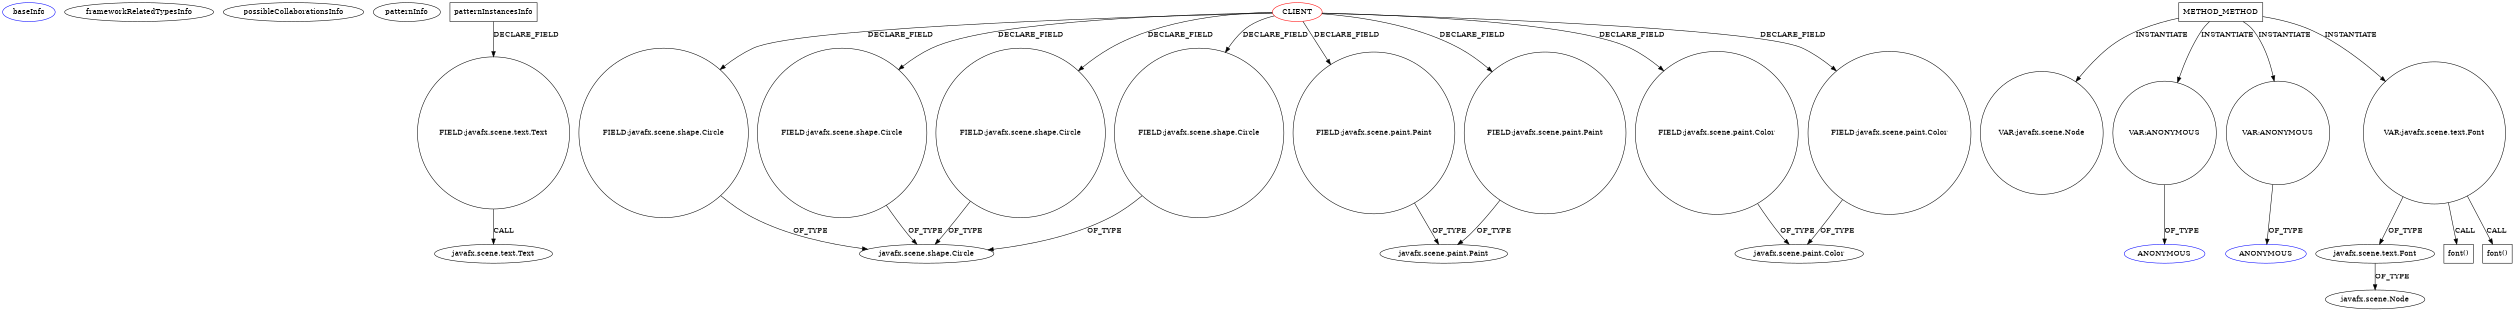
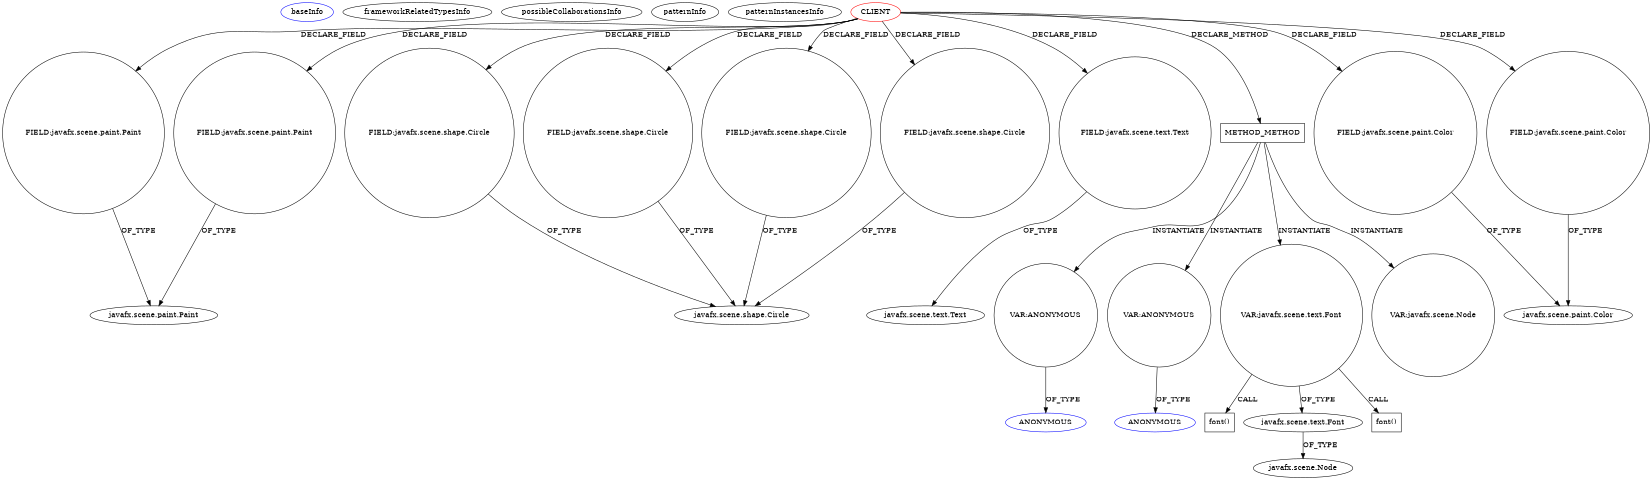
(494, 12) -> (785, 12)
none -> (1112, 21)
(494, 37) -> (997, 27)
(504, 231) -> (1041, 231)
